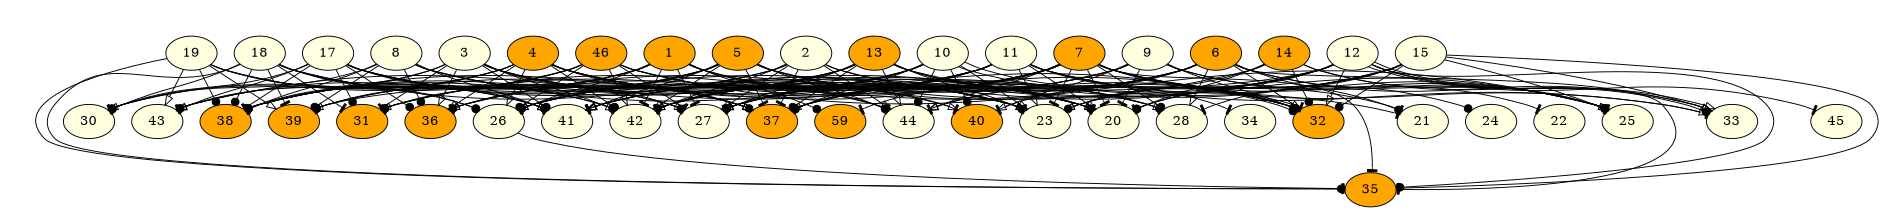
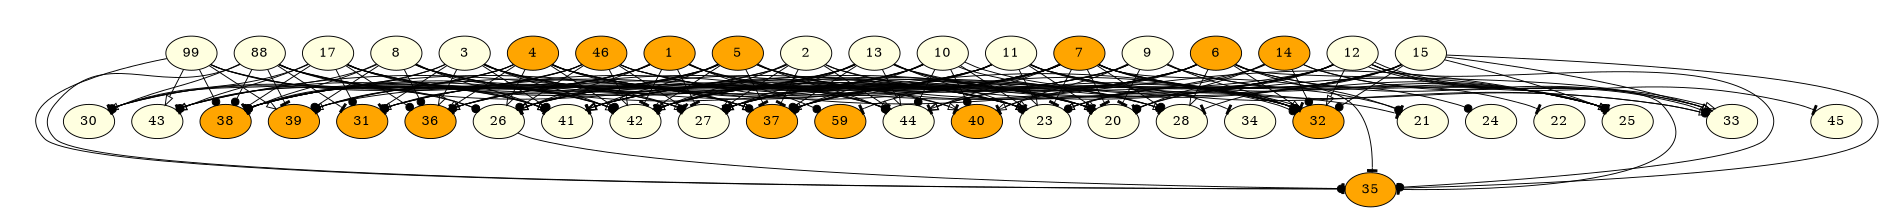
(191, 53) -> (191, 53)
(260, 53) -> (260, 53)
(874, 53) -> (874, 53)
none -> (512, 87)
(691, 87) -> (691, 87)
(1399, 96) -> (1399, 96)
